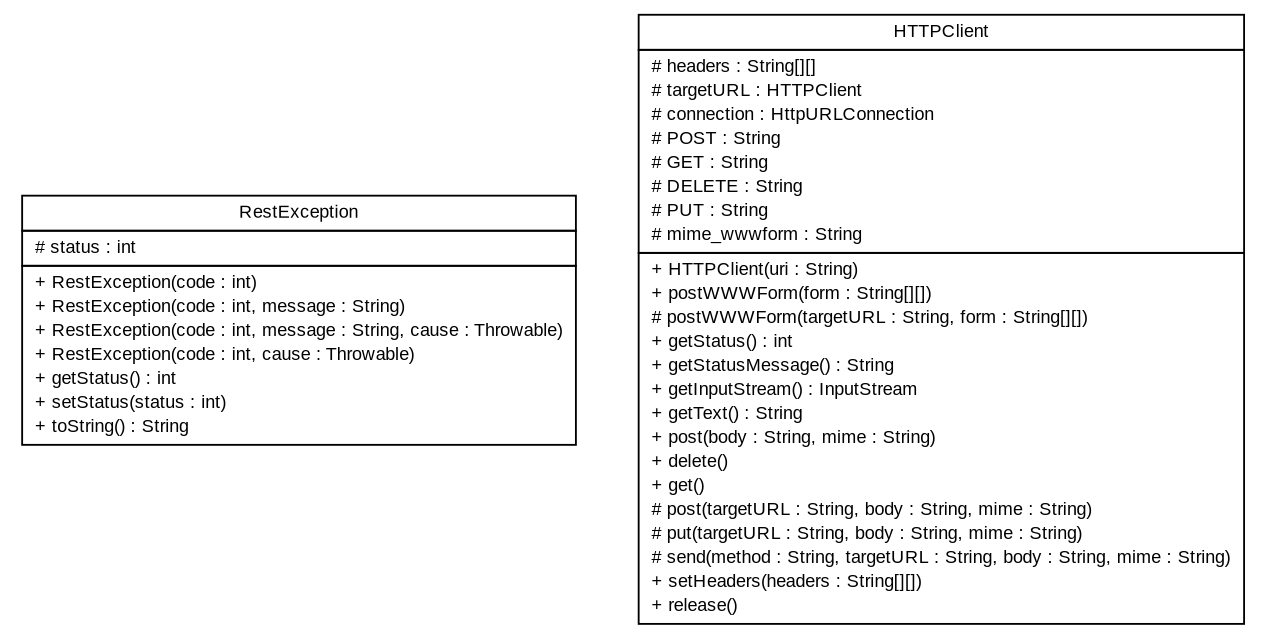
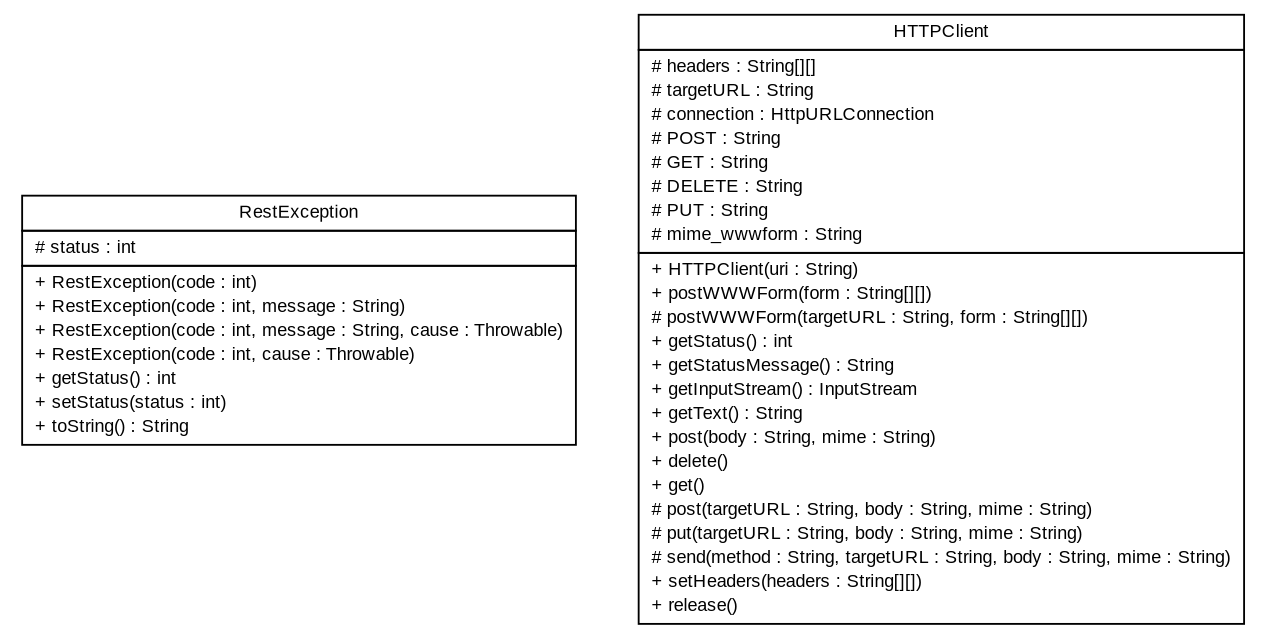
(758, 90) -> (733, 90)
